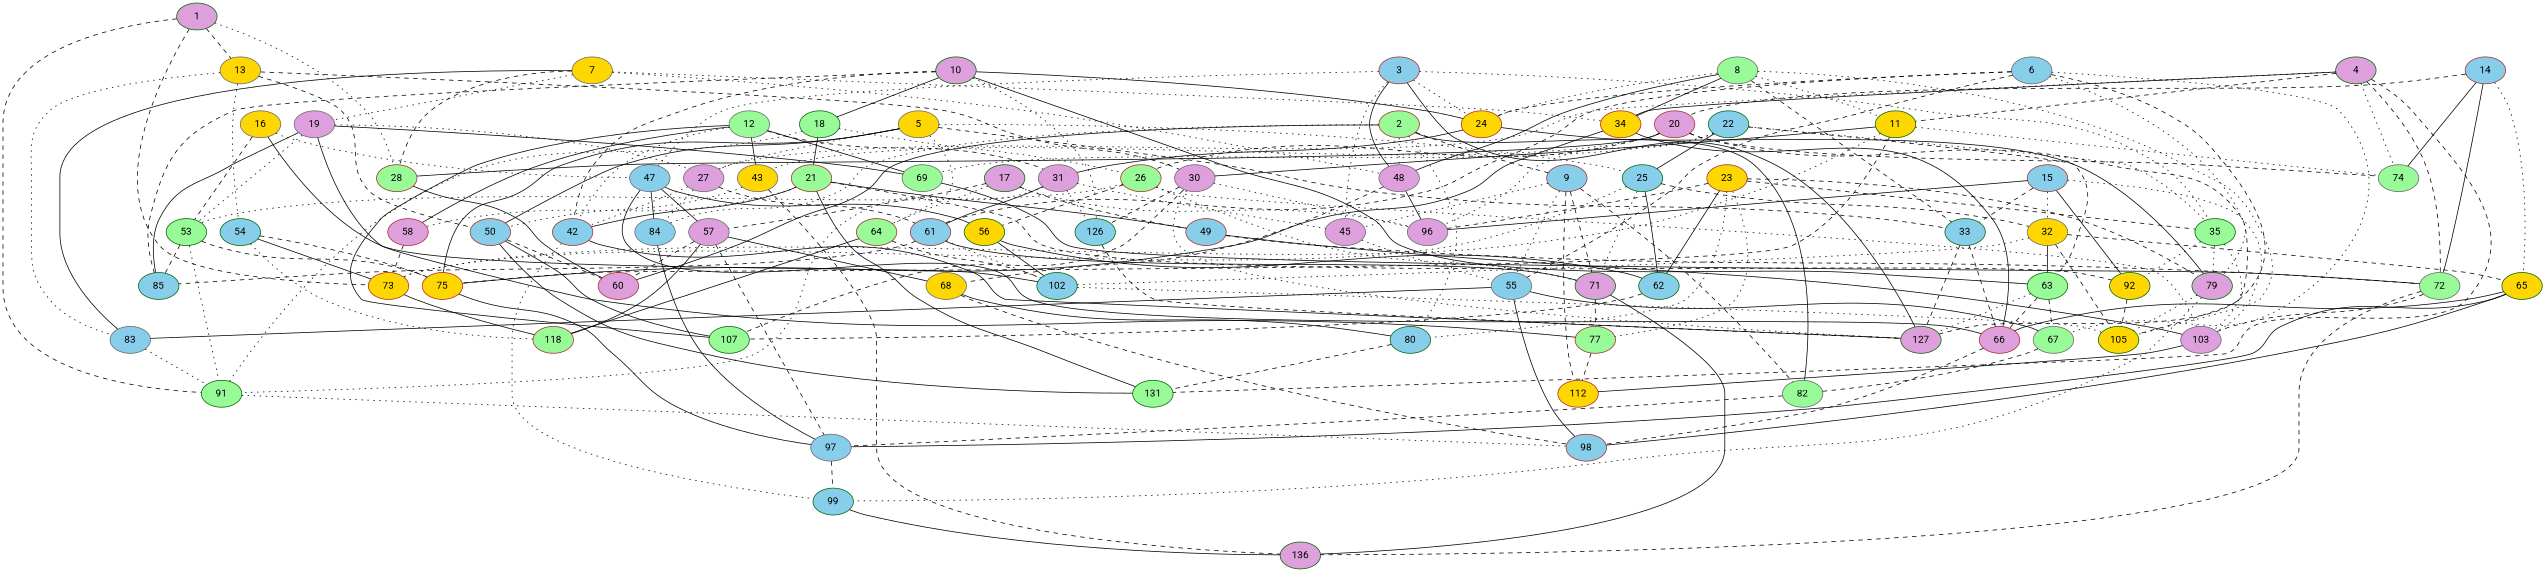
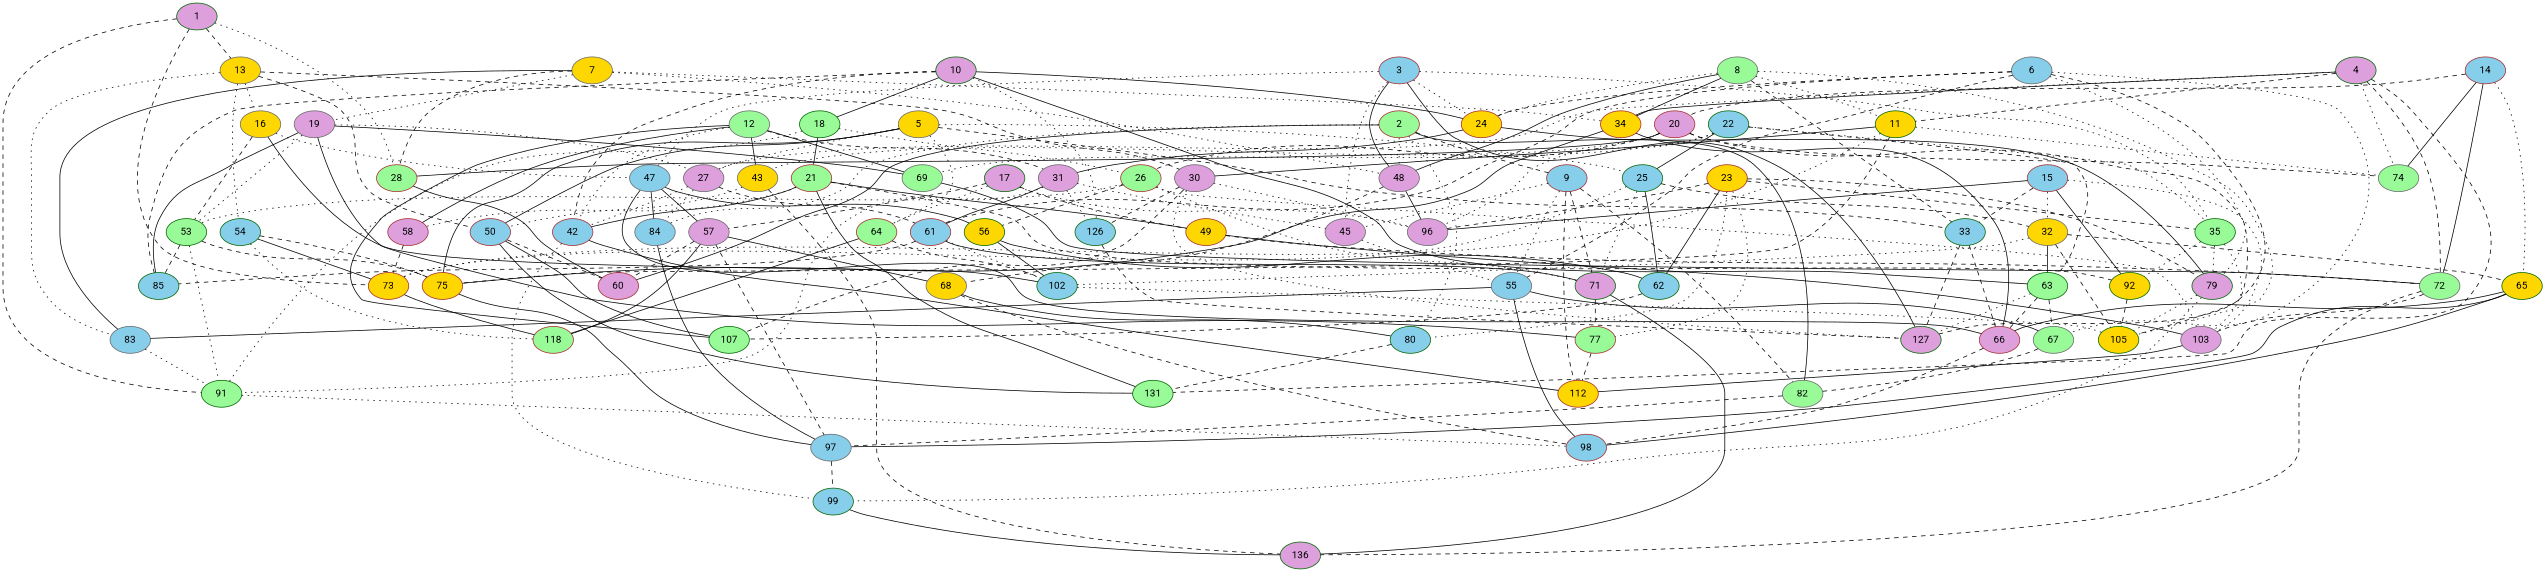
none -> (250, 97)
(1206, 232) -> (1206, 232)
(1171, 307) -> (1048, 319)
